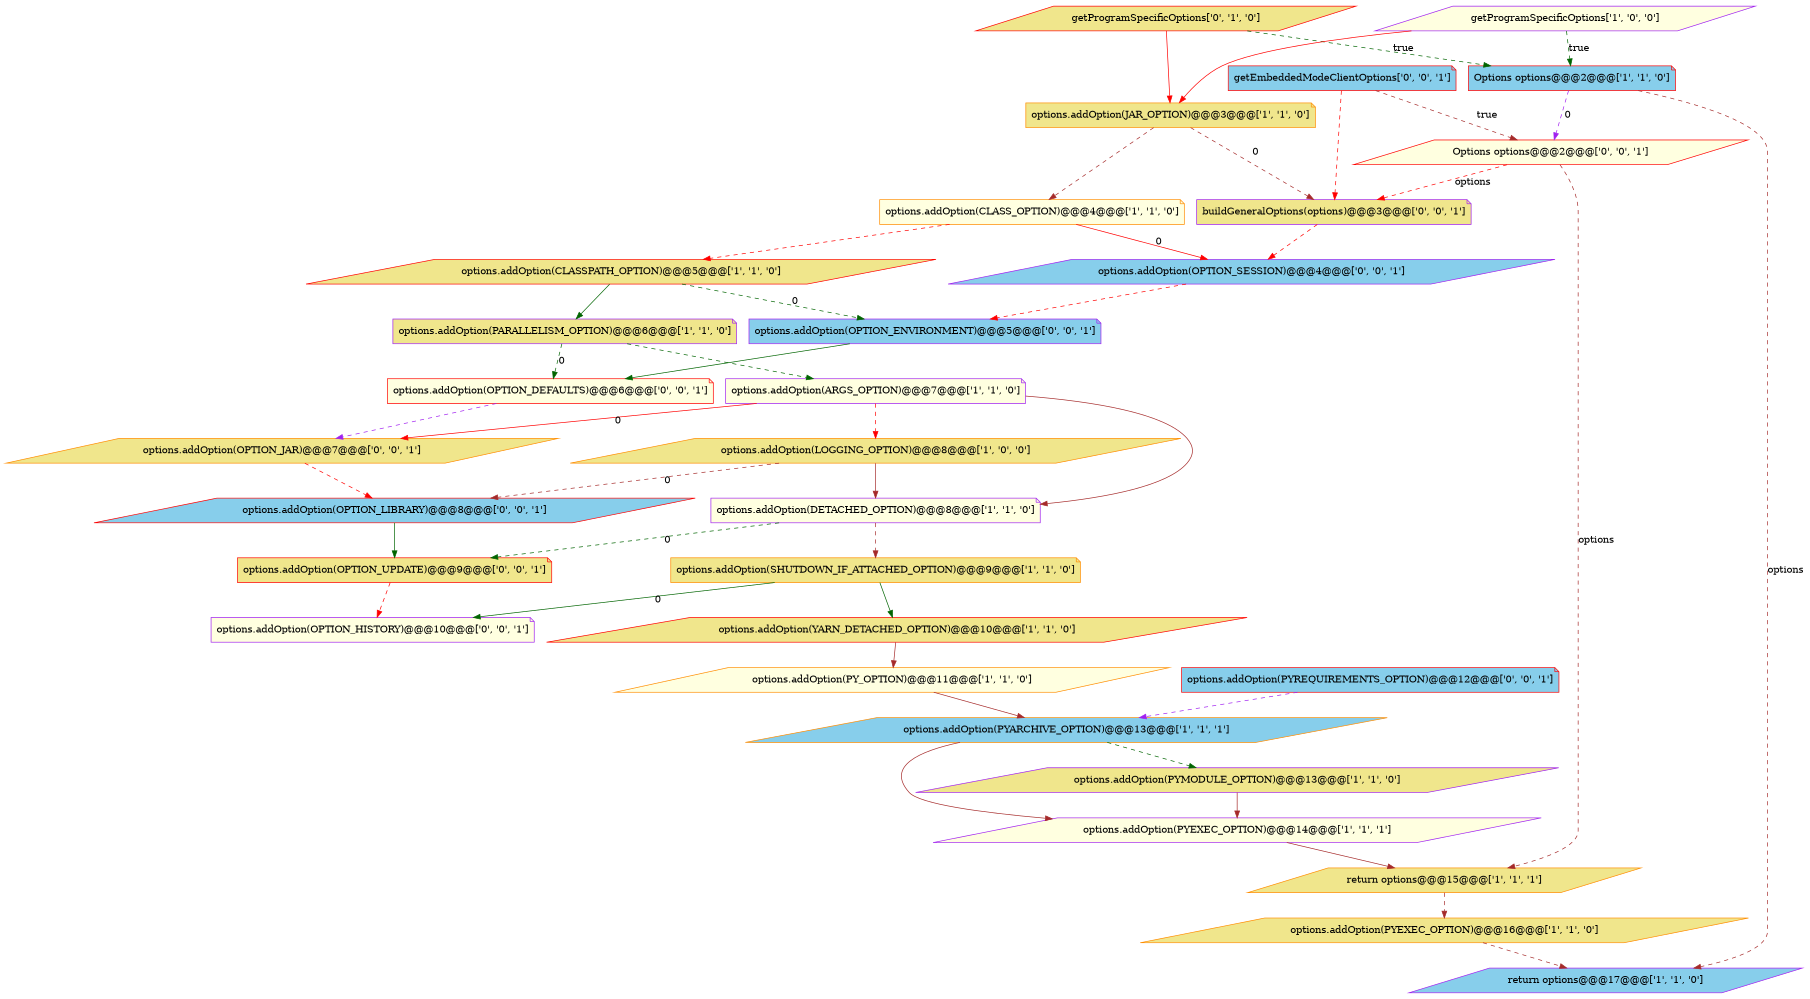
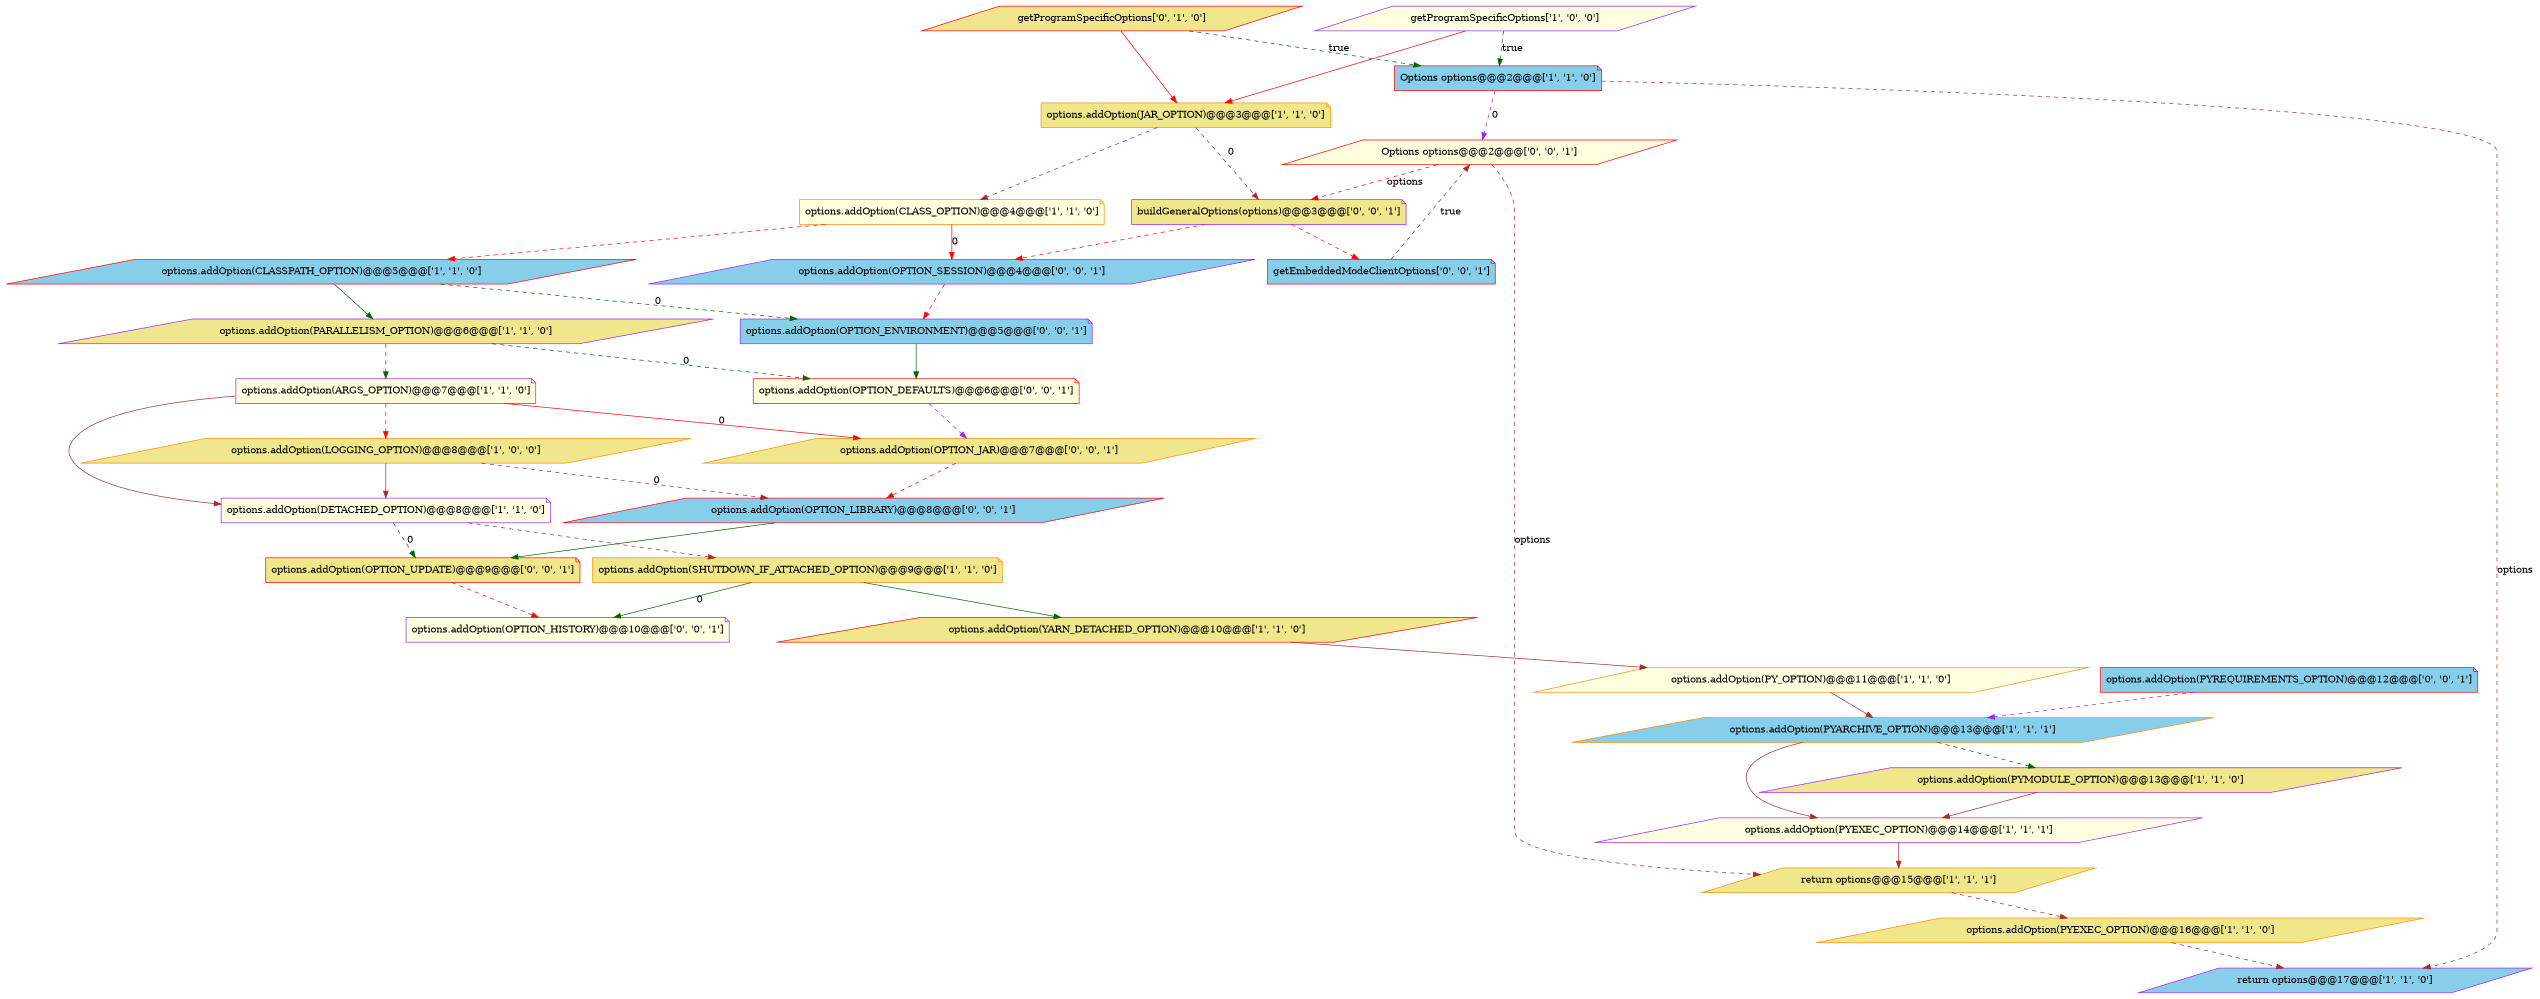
(1338, 142) -> (1322, 240)
(621, 272) -> (321, 272)
(565, 331) -> (386, 331)
